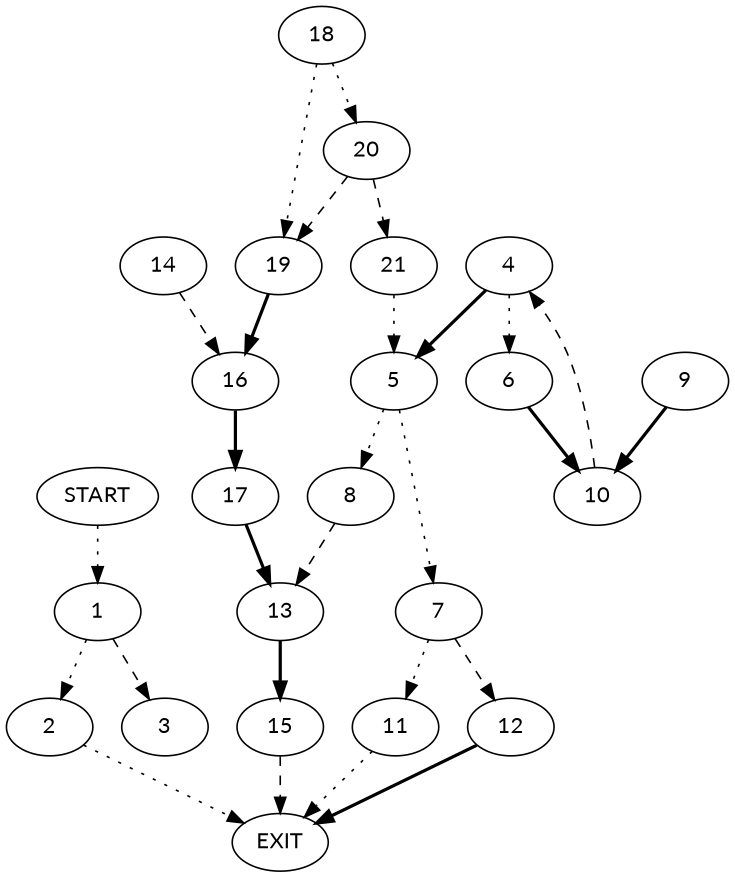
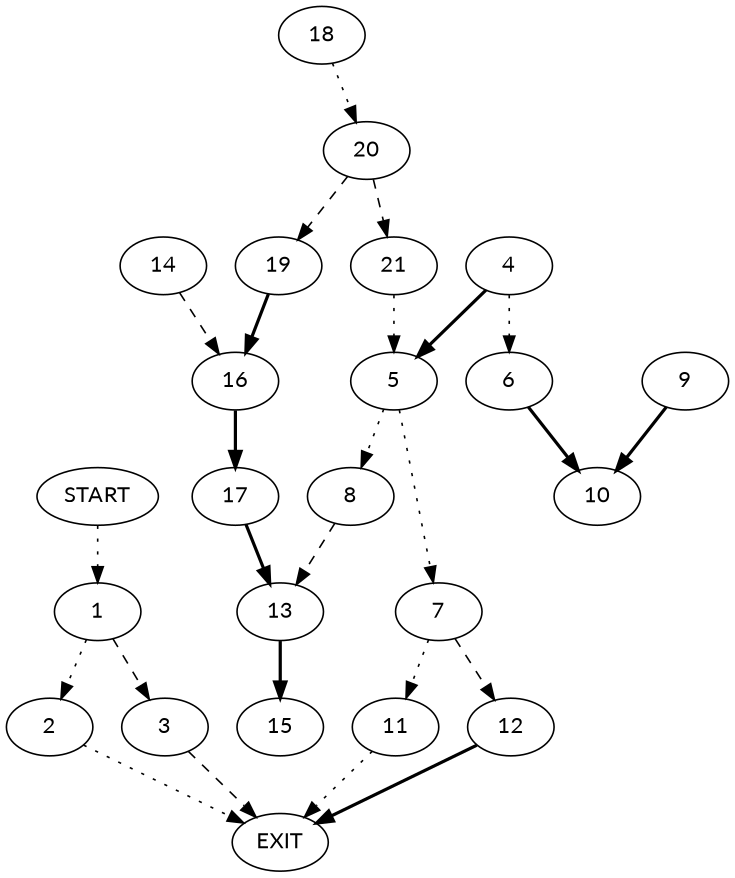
(302, 142) -> none
(578, 383) -> none
(280, 777) -> (216, 778)
